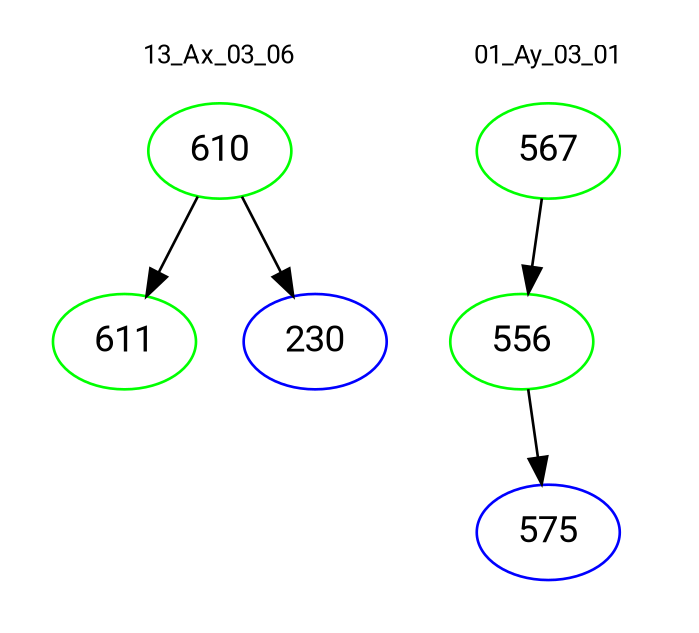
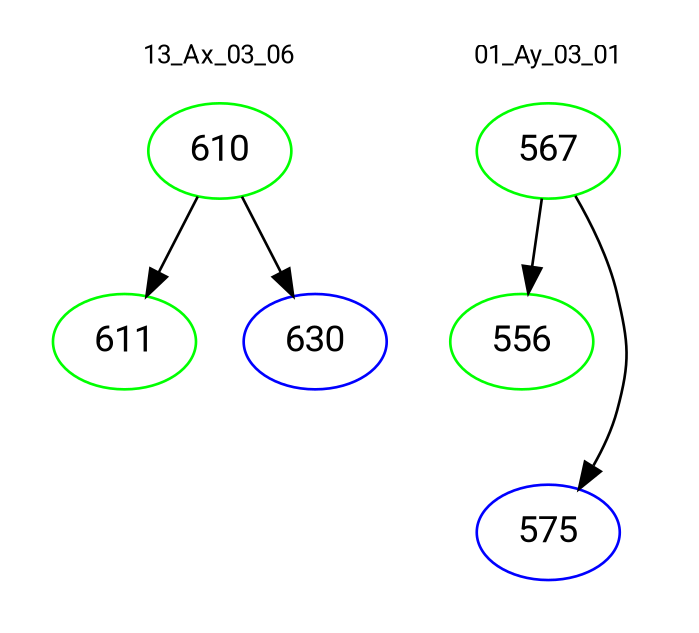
(315, 342) -> (315, 342)
(533, 423) -> (624, 329)
